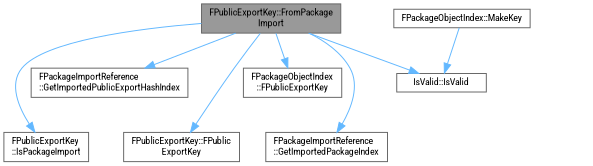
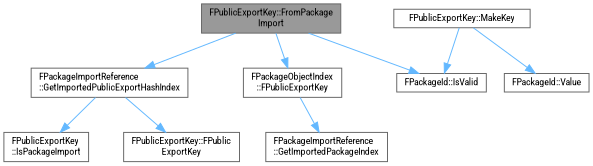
(462, 18) -> (462, 18)
(79, 42) -> (81, 111)
(351, 70) -> (307, 111)
(227, 78) -> (142, 112)
(442, 83) -> (442, 83)
none -> (547, 83)
